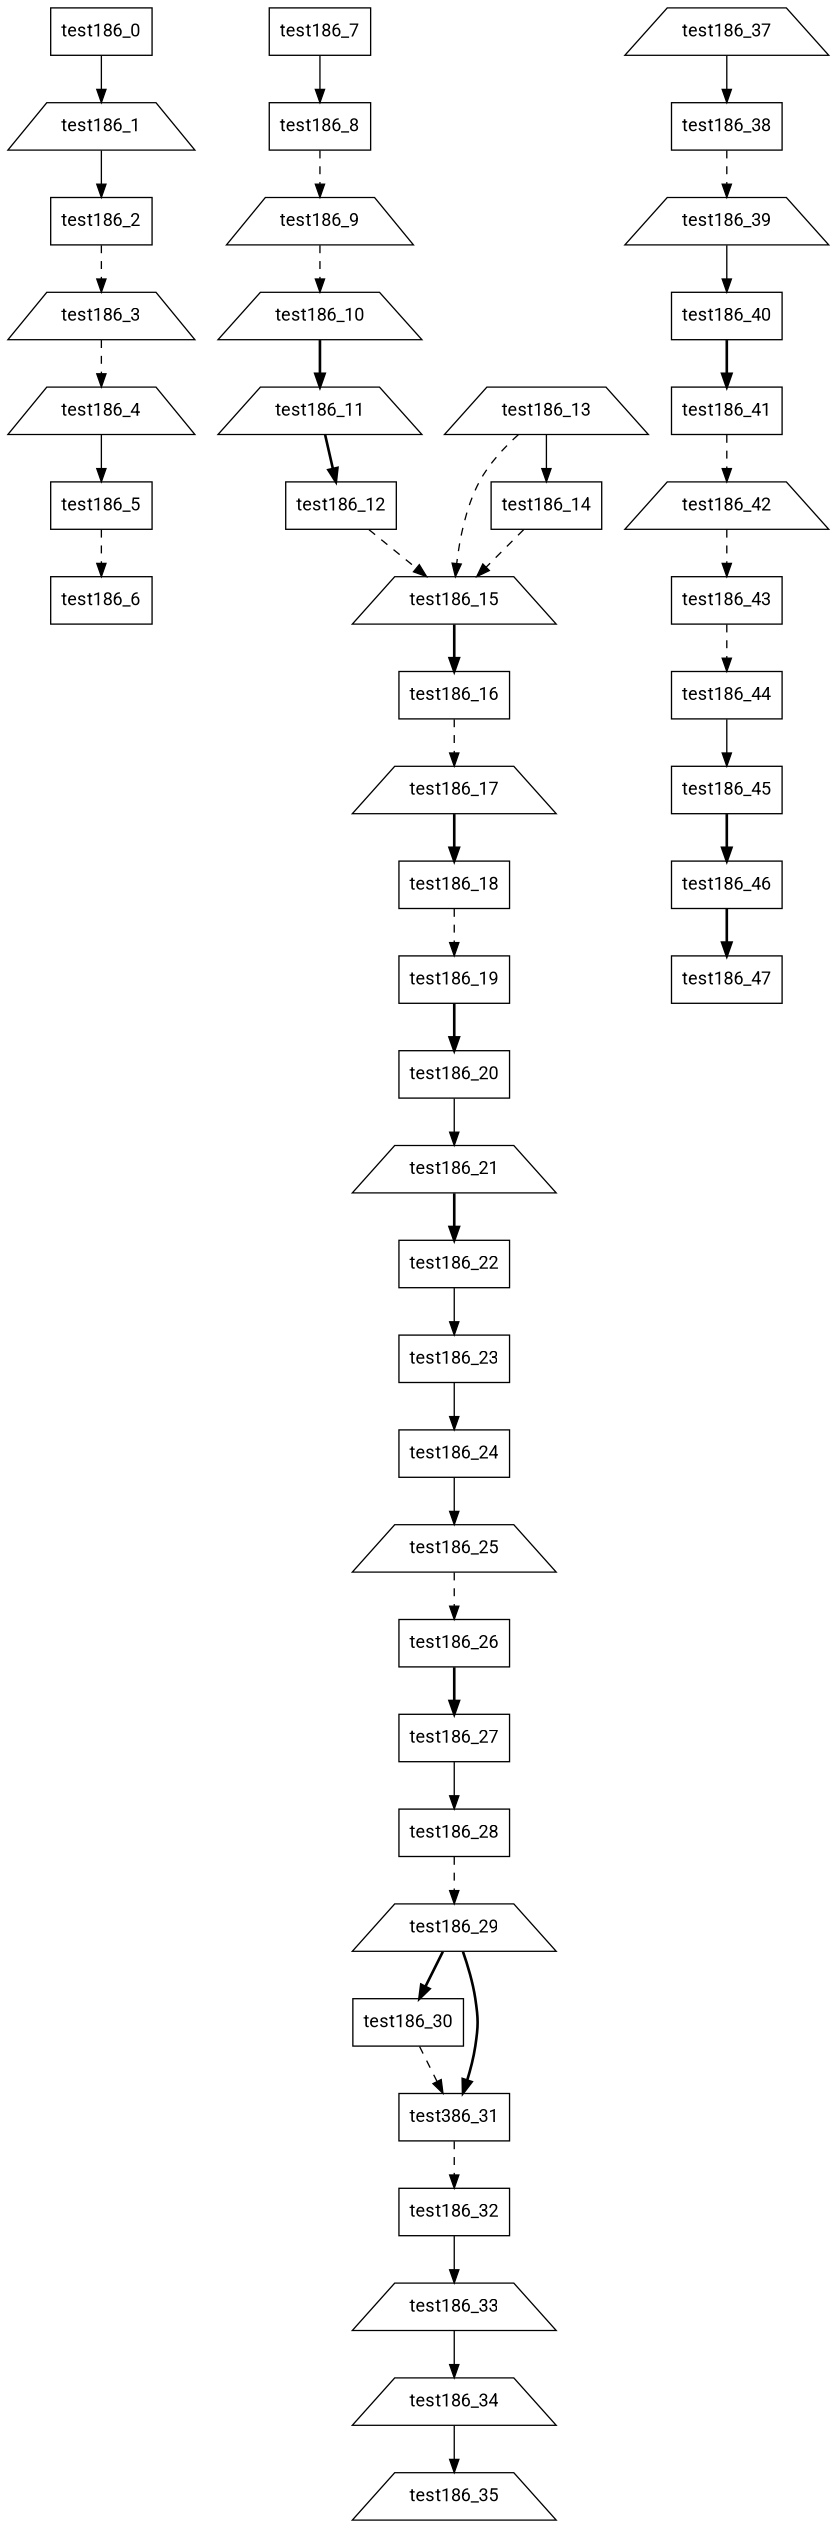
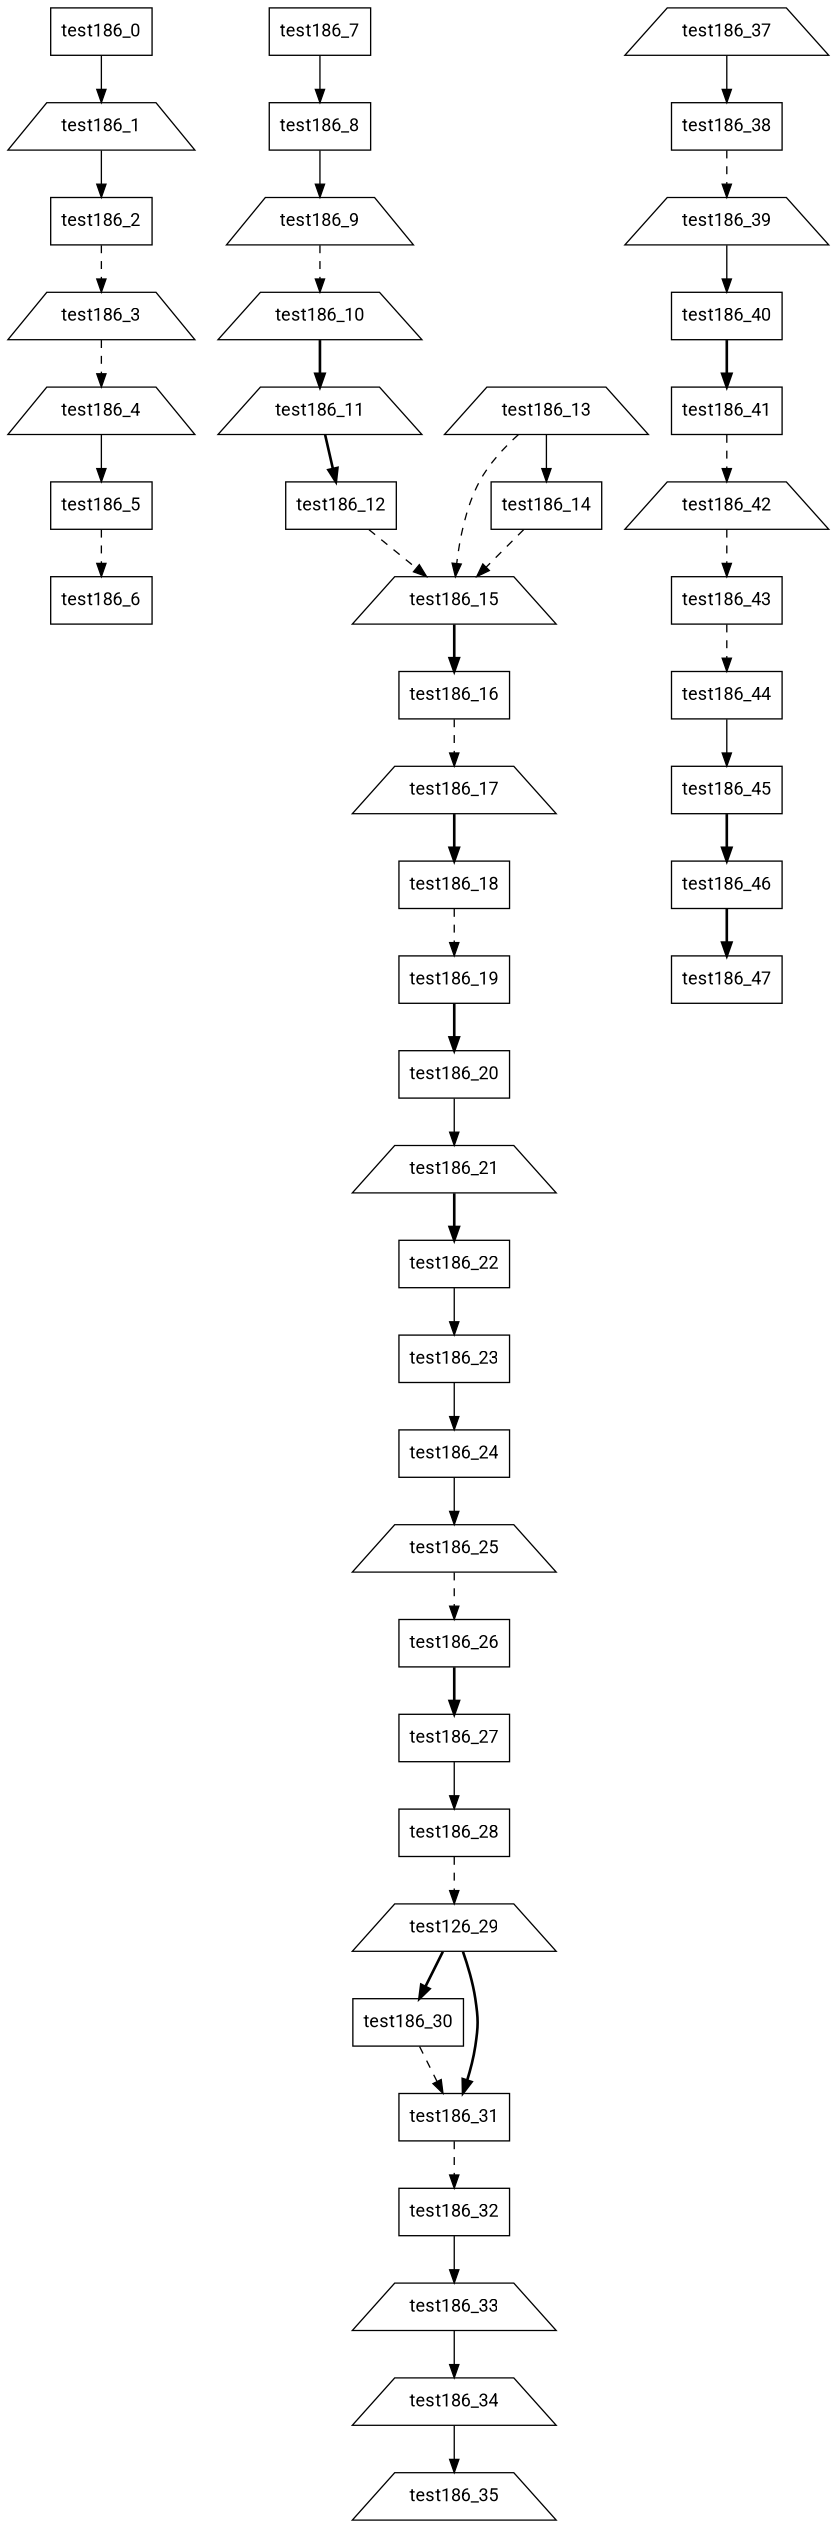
(320, 167) -> (320, 167)
(454, 1928) -> (454, 1928)
(454, 2117) -> (454, 2117)
